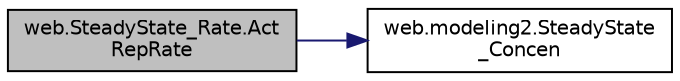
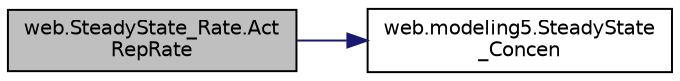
(520, 41) -> (520, 41)
